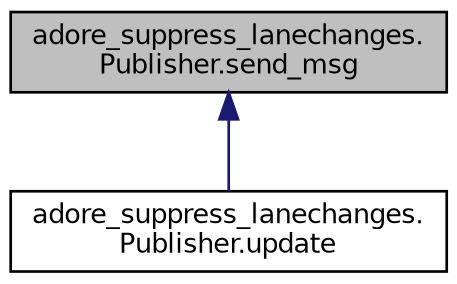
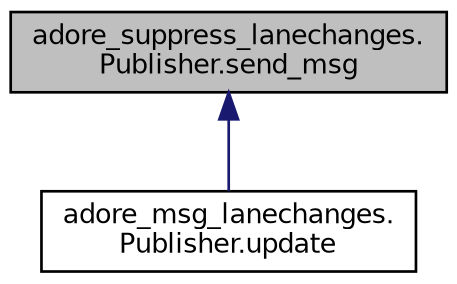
(229, 231) -> (229, 231)
